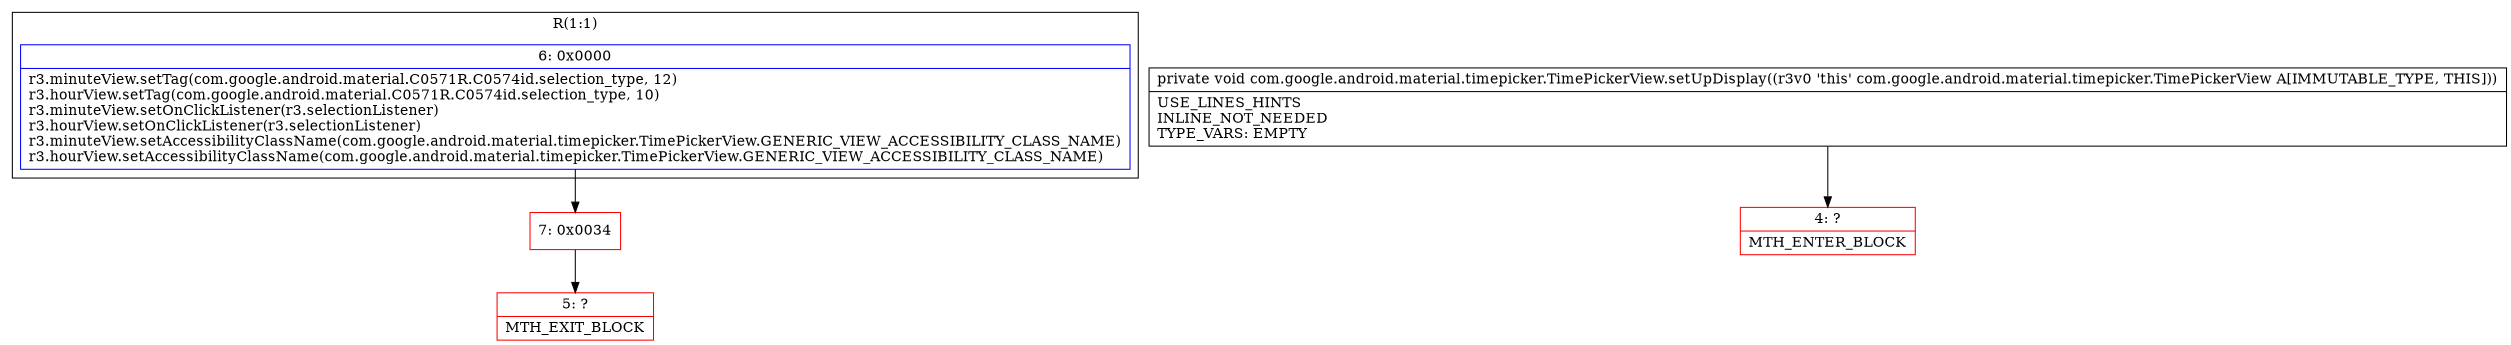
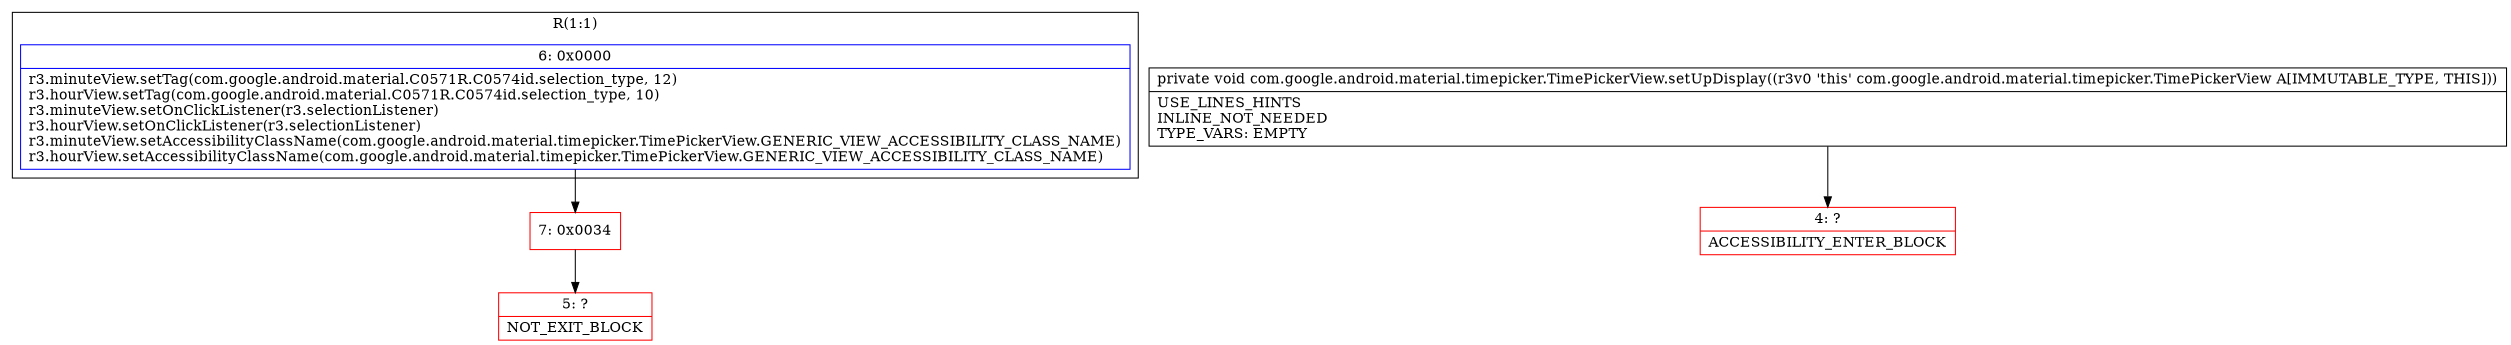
(1828, 242) -> (1828, 242)
(575, 328) -> (575, 328)
